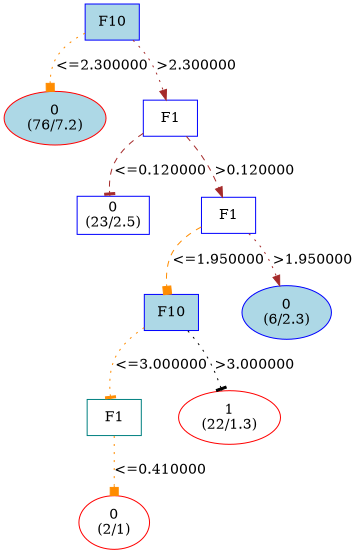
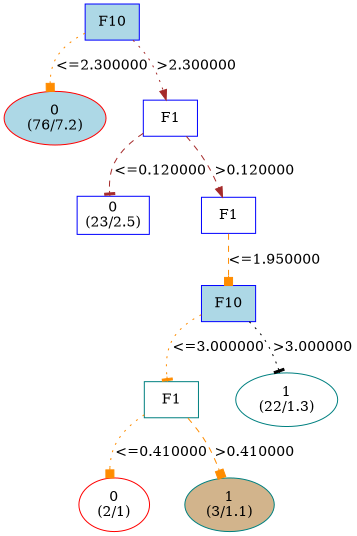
(287, 312) -> none
(230, 418) -> (287, 400)
none -> (230, 505)
